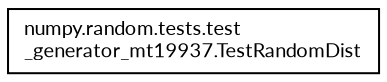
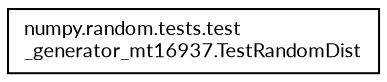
(194, 41) -> (194, 41)
